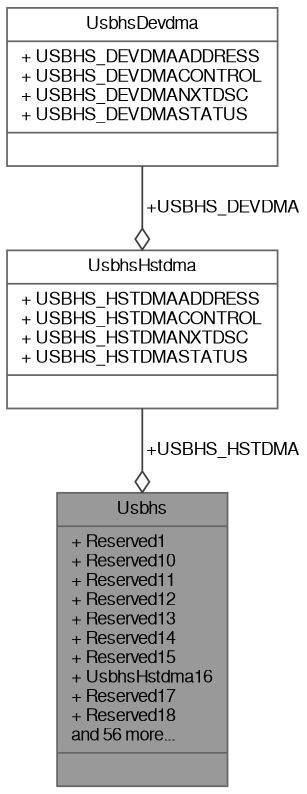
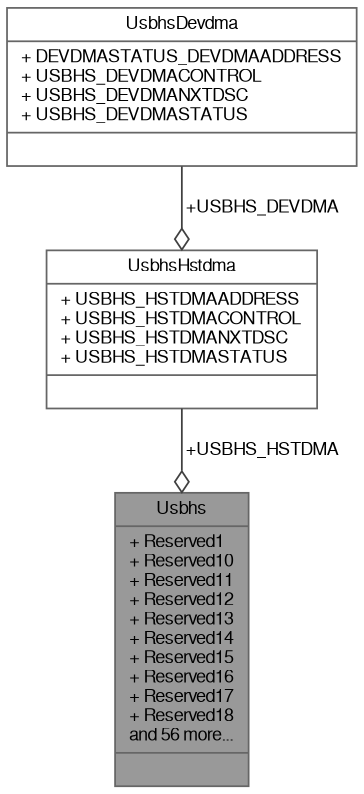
(141, 57) -> (182, 57)
(142, 677) -> (182, 677)
